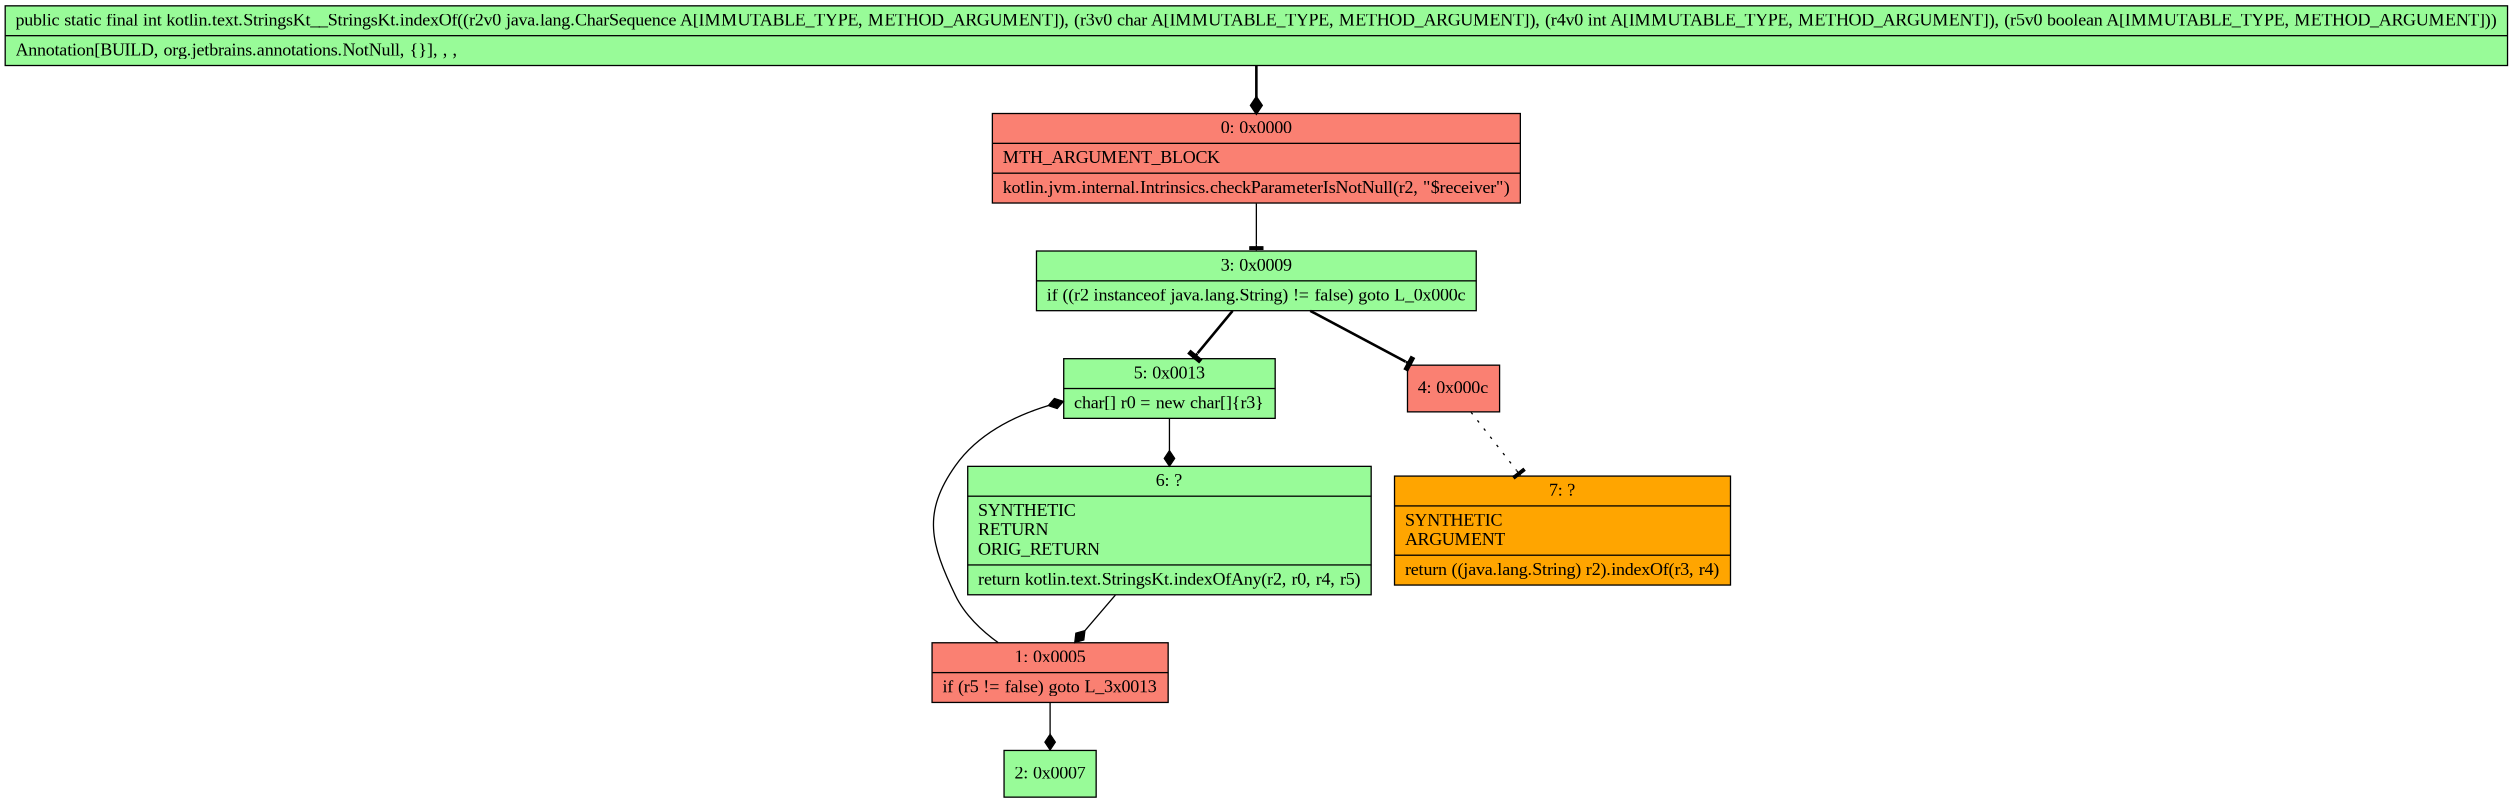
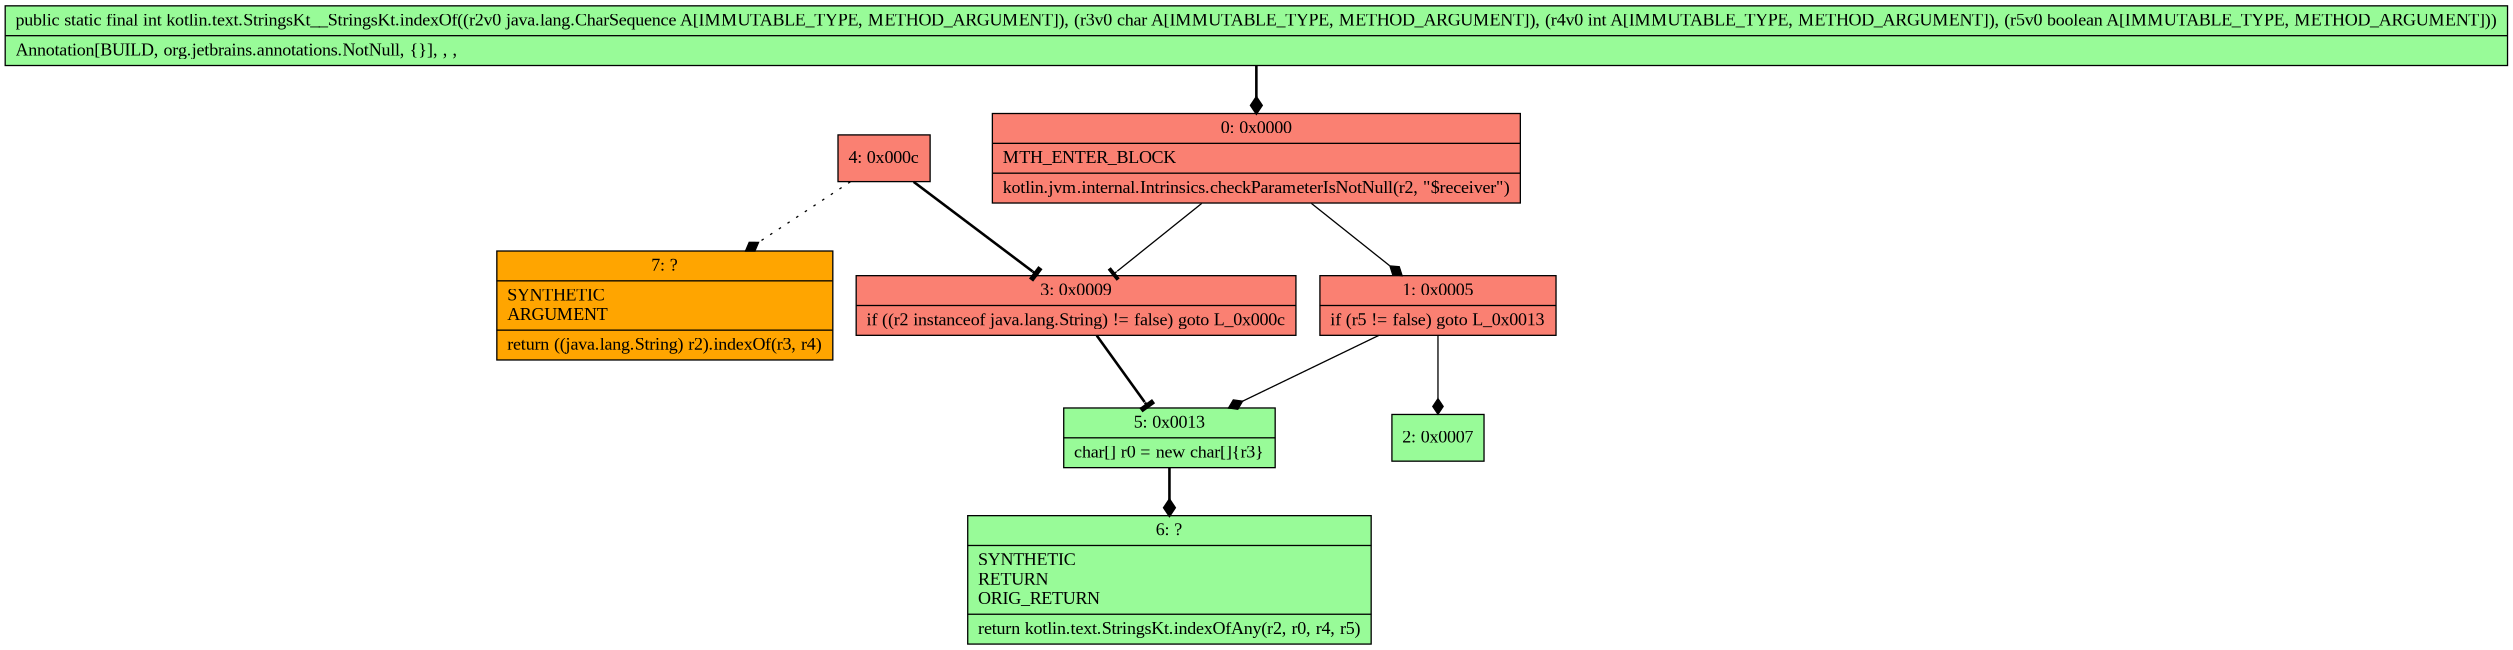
(1112, 158) -> (1090, 158)
(1256, 281) -> (1076, 305)
(1358, 336) -> (973, 227)
(1169, 434) -> (1169, 484)
(1494, 441) -> (805, 212)
(1100, 613) -> (1351, 235)
(1050, 687) -> (1438, 320)
